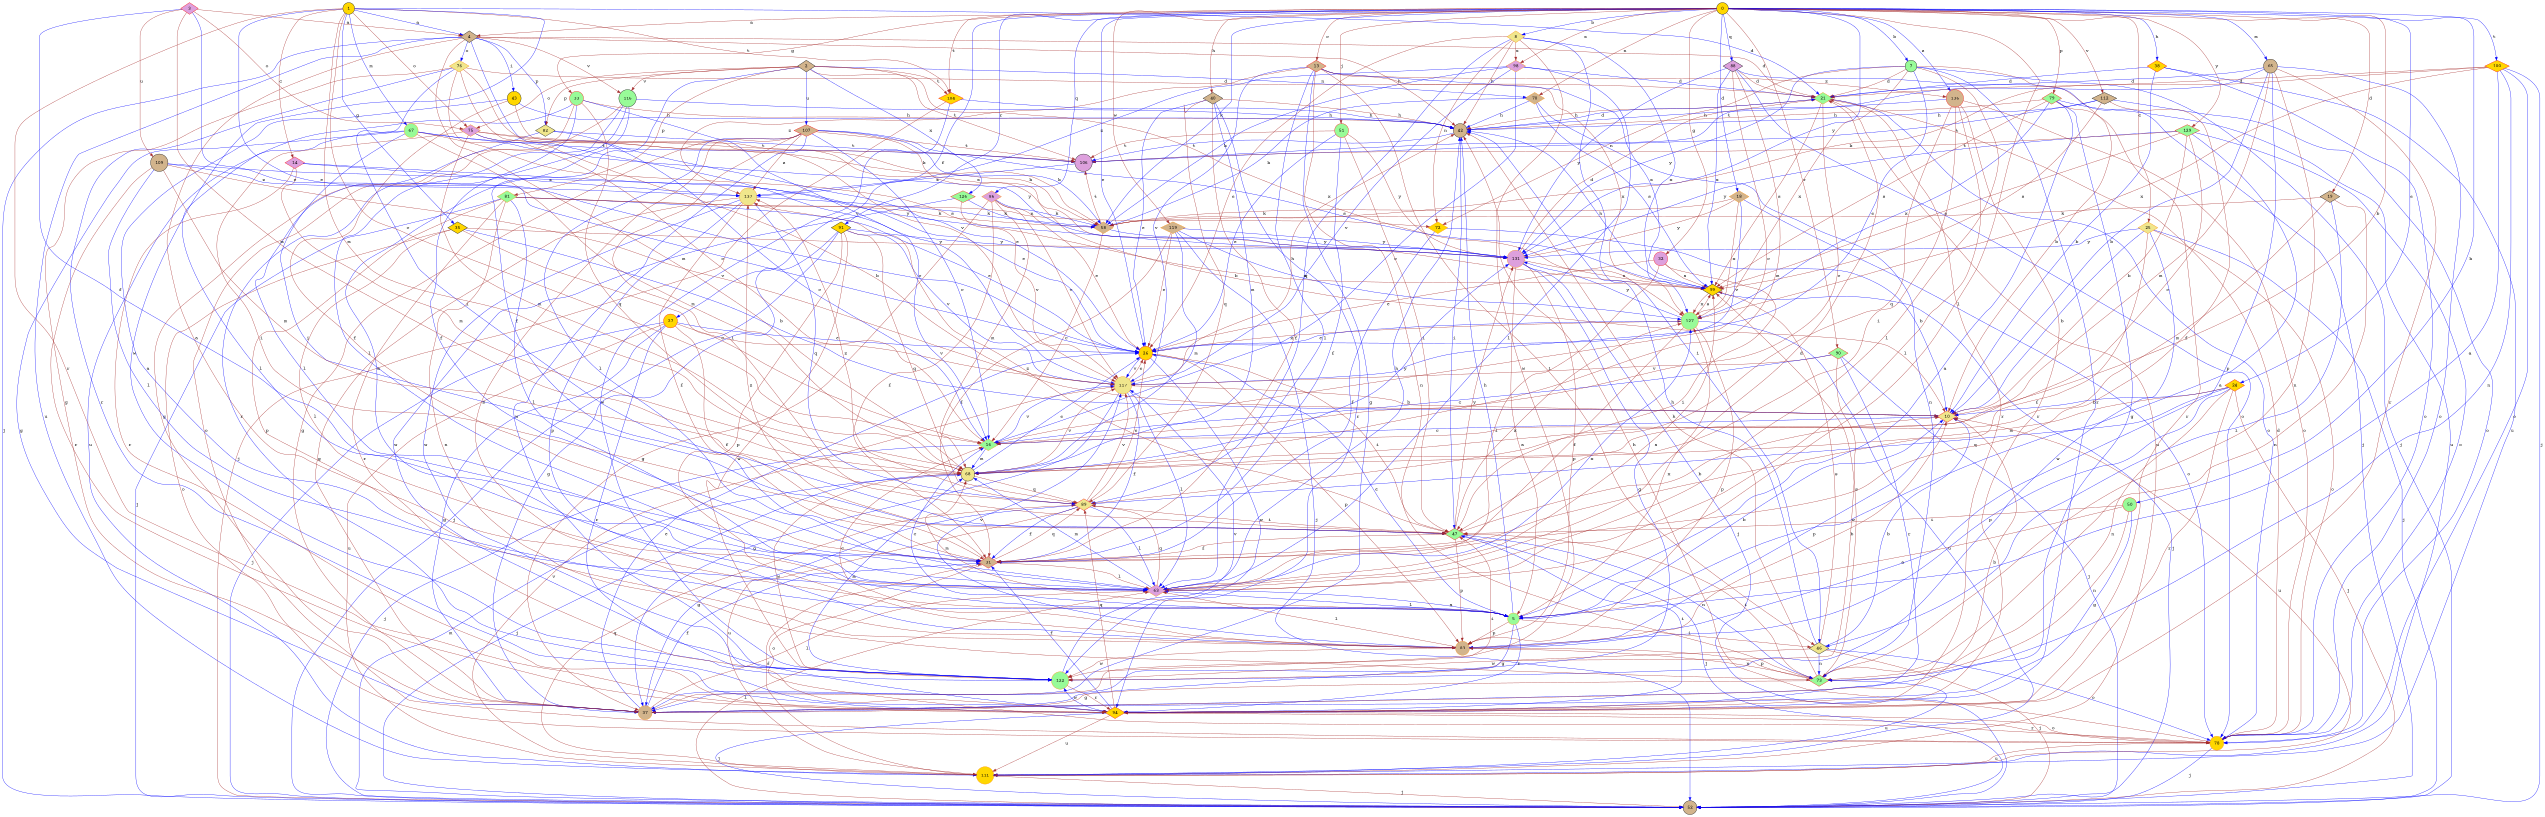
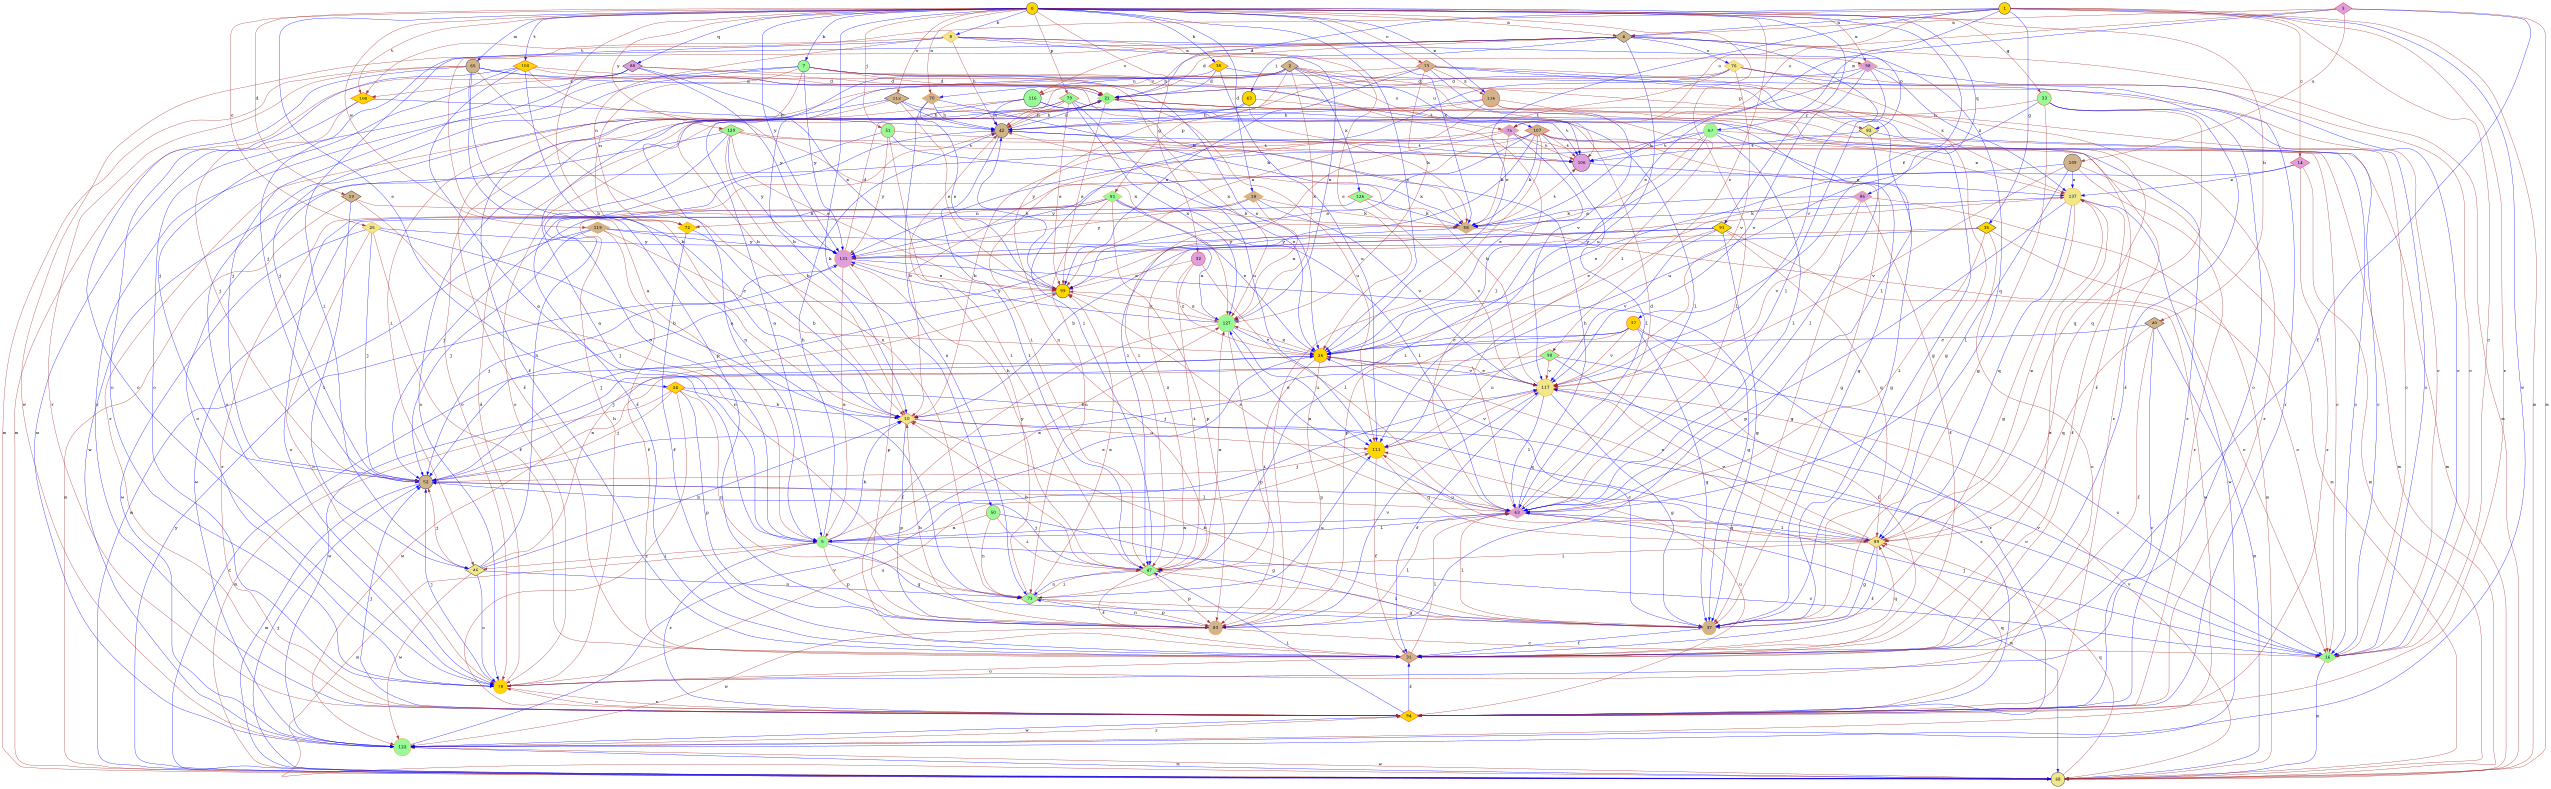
(1331, 108) -> none
(1712, 290) -> (1063, 291)
(839, 471) -> (1143, 277)
(1623, 653) -> (1125, 613)
(2171, 751) -> (1129, 433)
